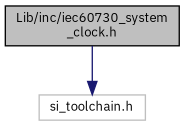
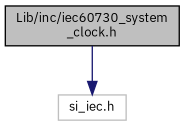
(92, 108) -> (92, 108)
